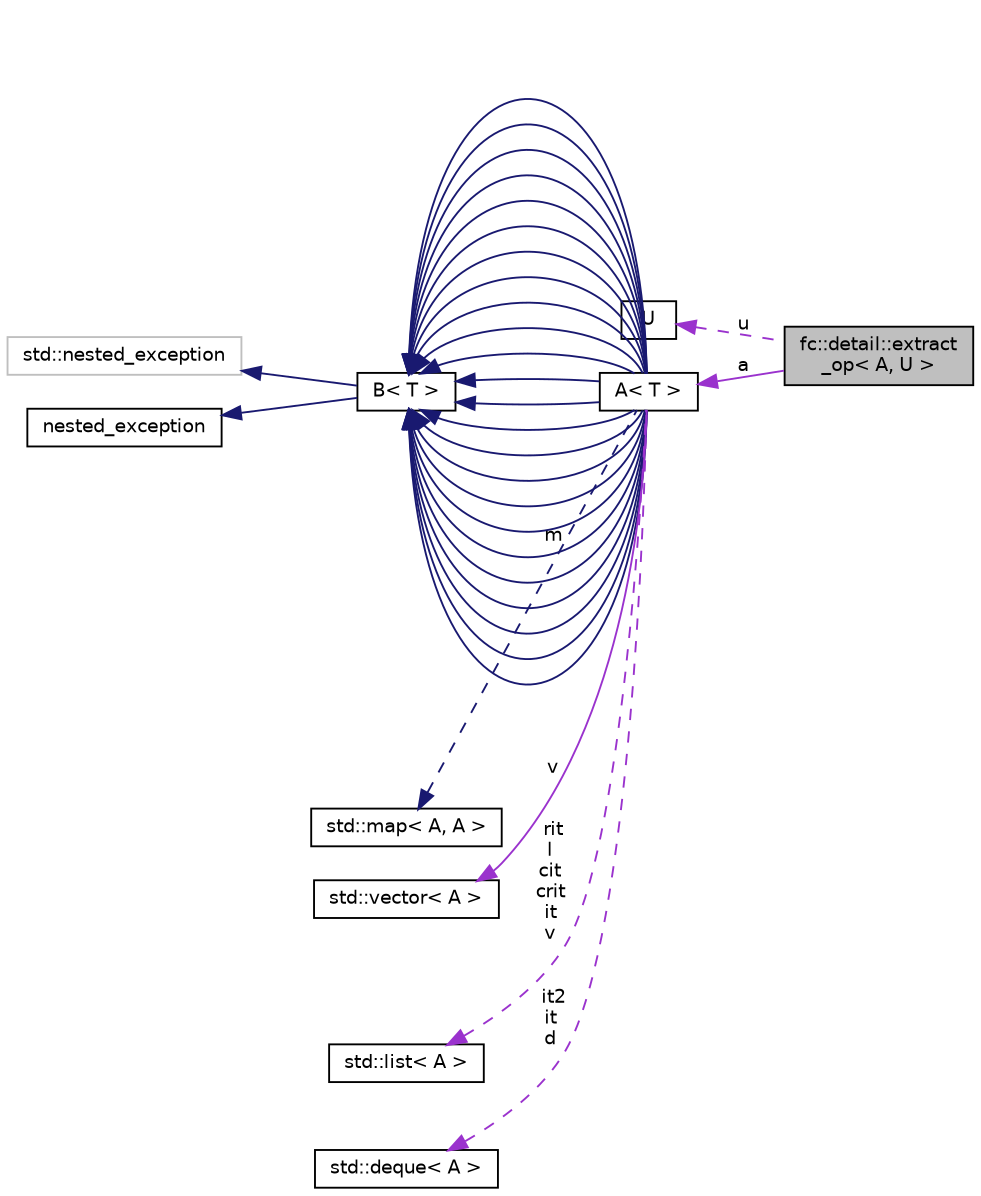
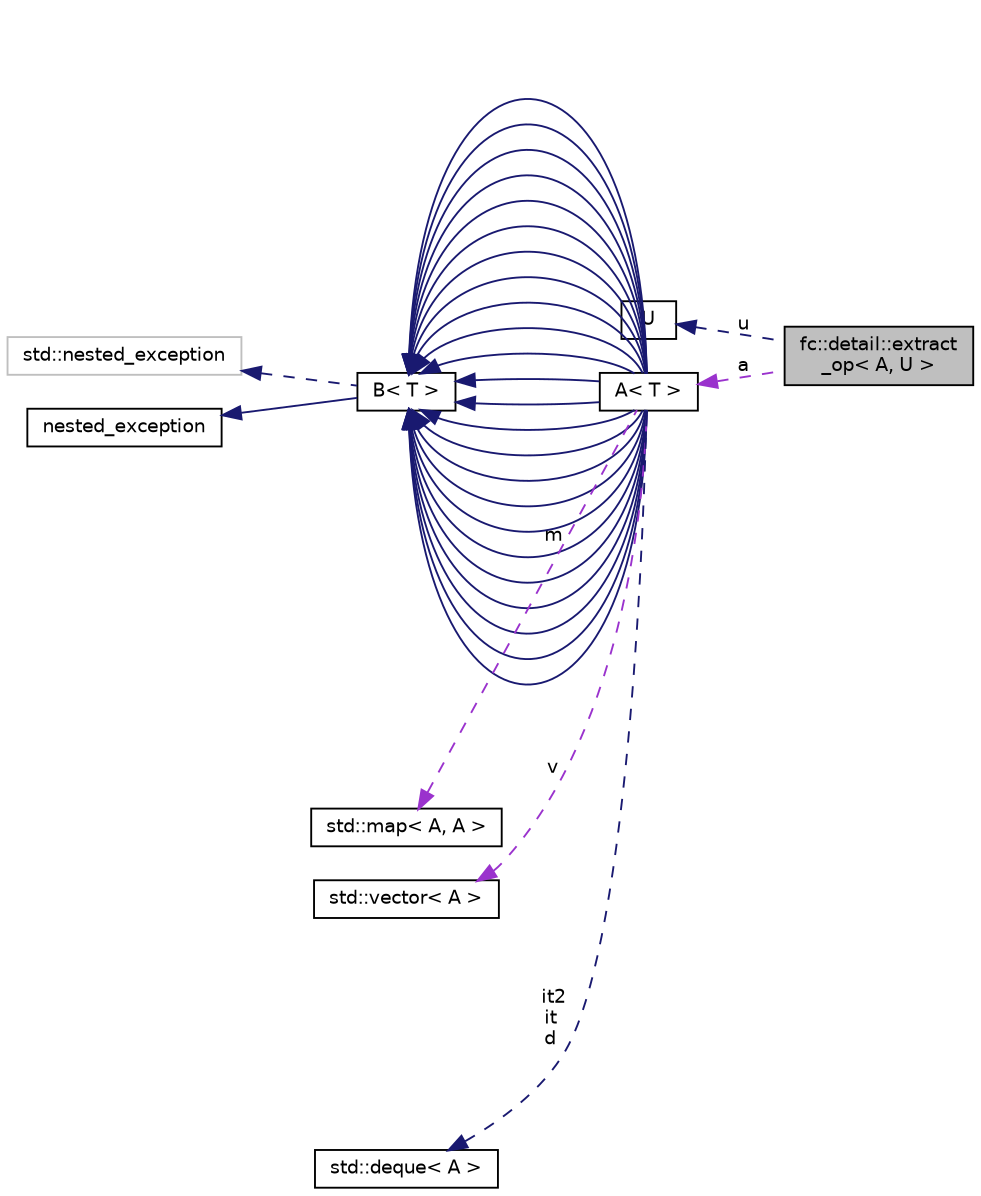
(740, 334) -> (740, 334)
(751, 376) -> (751, 376)
(309, 379) -> (309, 379)
(610, 655) -> (610, 655)
(485, 687) -> (485, 687)
(622, 802) -> (622, 802)
(406, 1063) -> none
